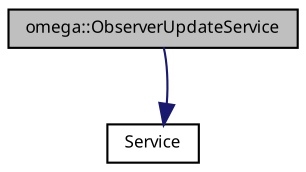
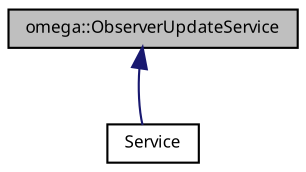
(167, 75) -> (139, 97)
